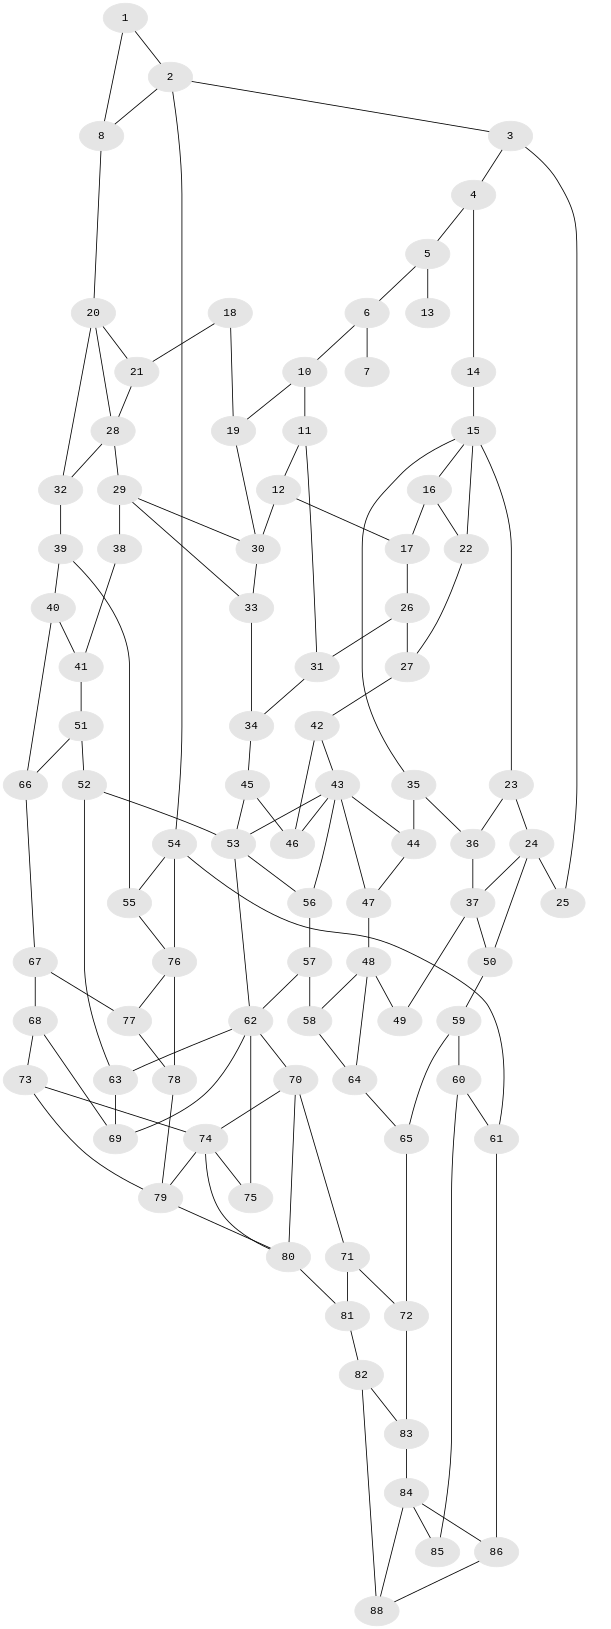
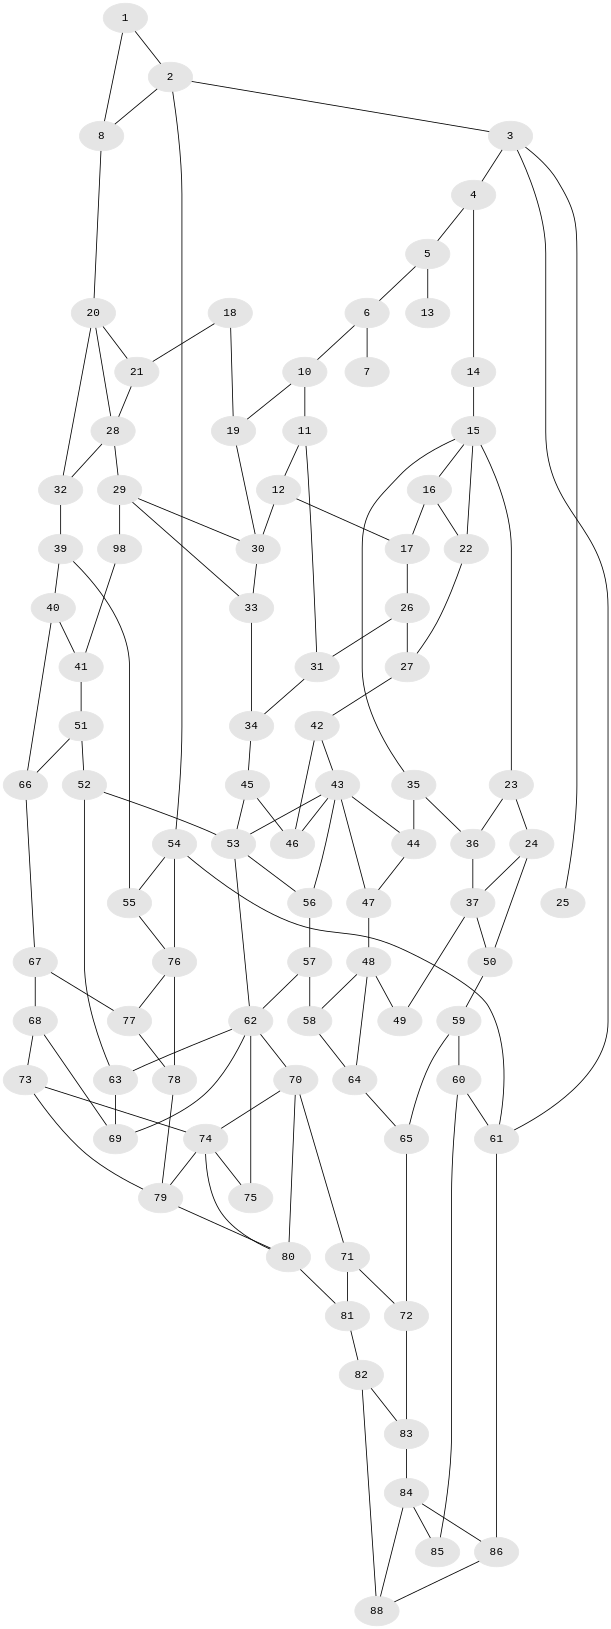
(120, 549) -> (120, 549)
none -> (608, 652)
(547, 874) -> none
